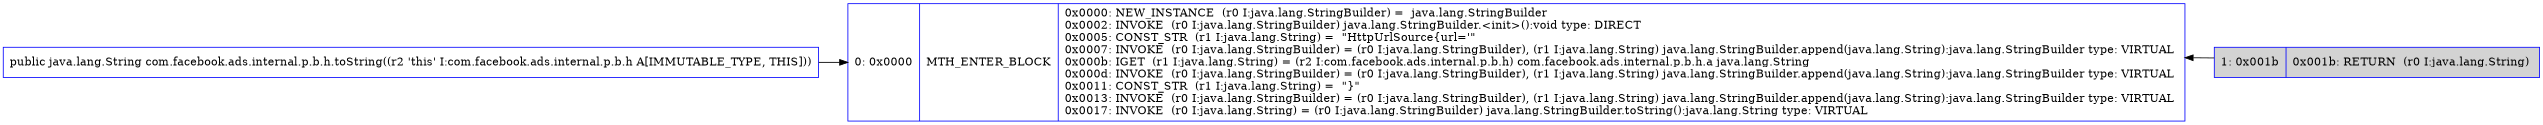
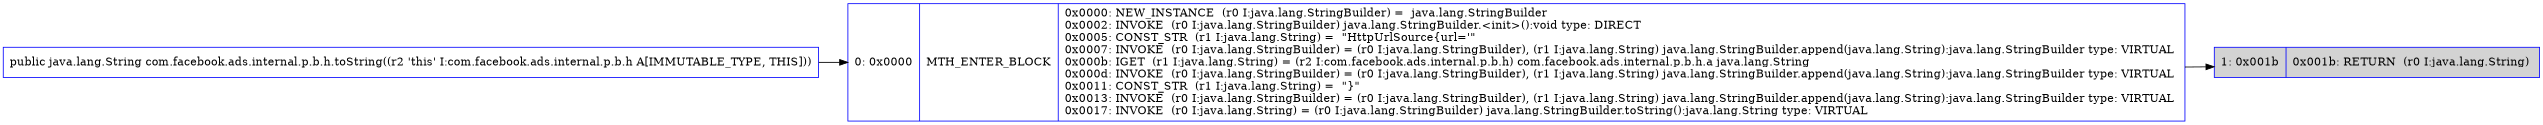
(2204, 58) -> (2195, 67)
